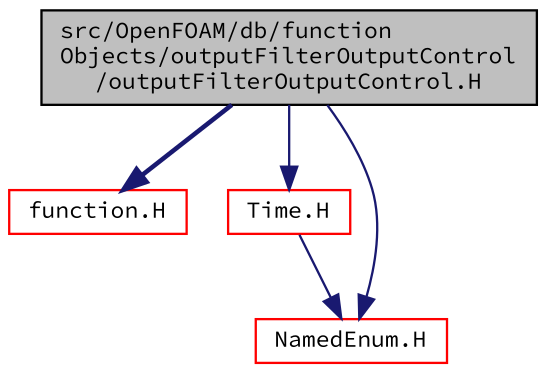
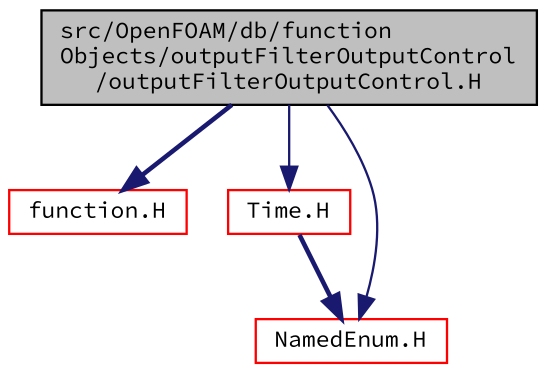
(315, 266) -> (315, 266)
